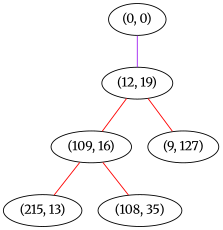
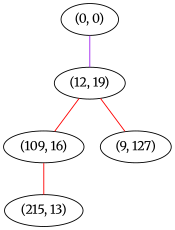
(140, 211) -> none
